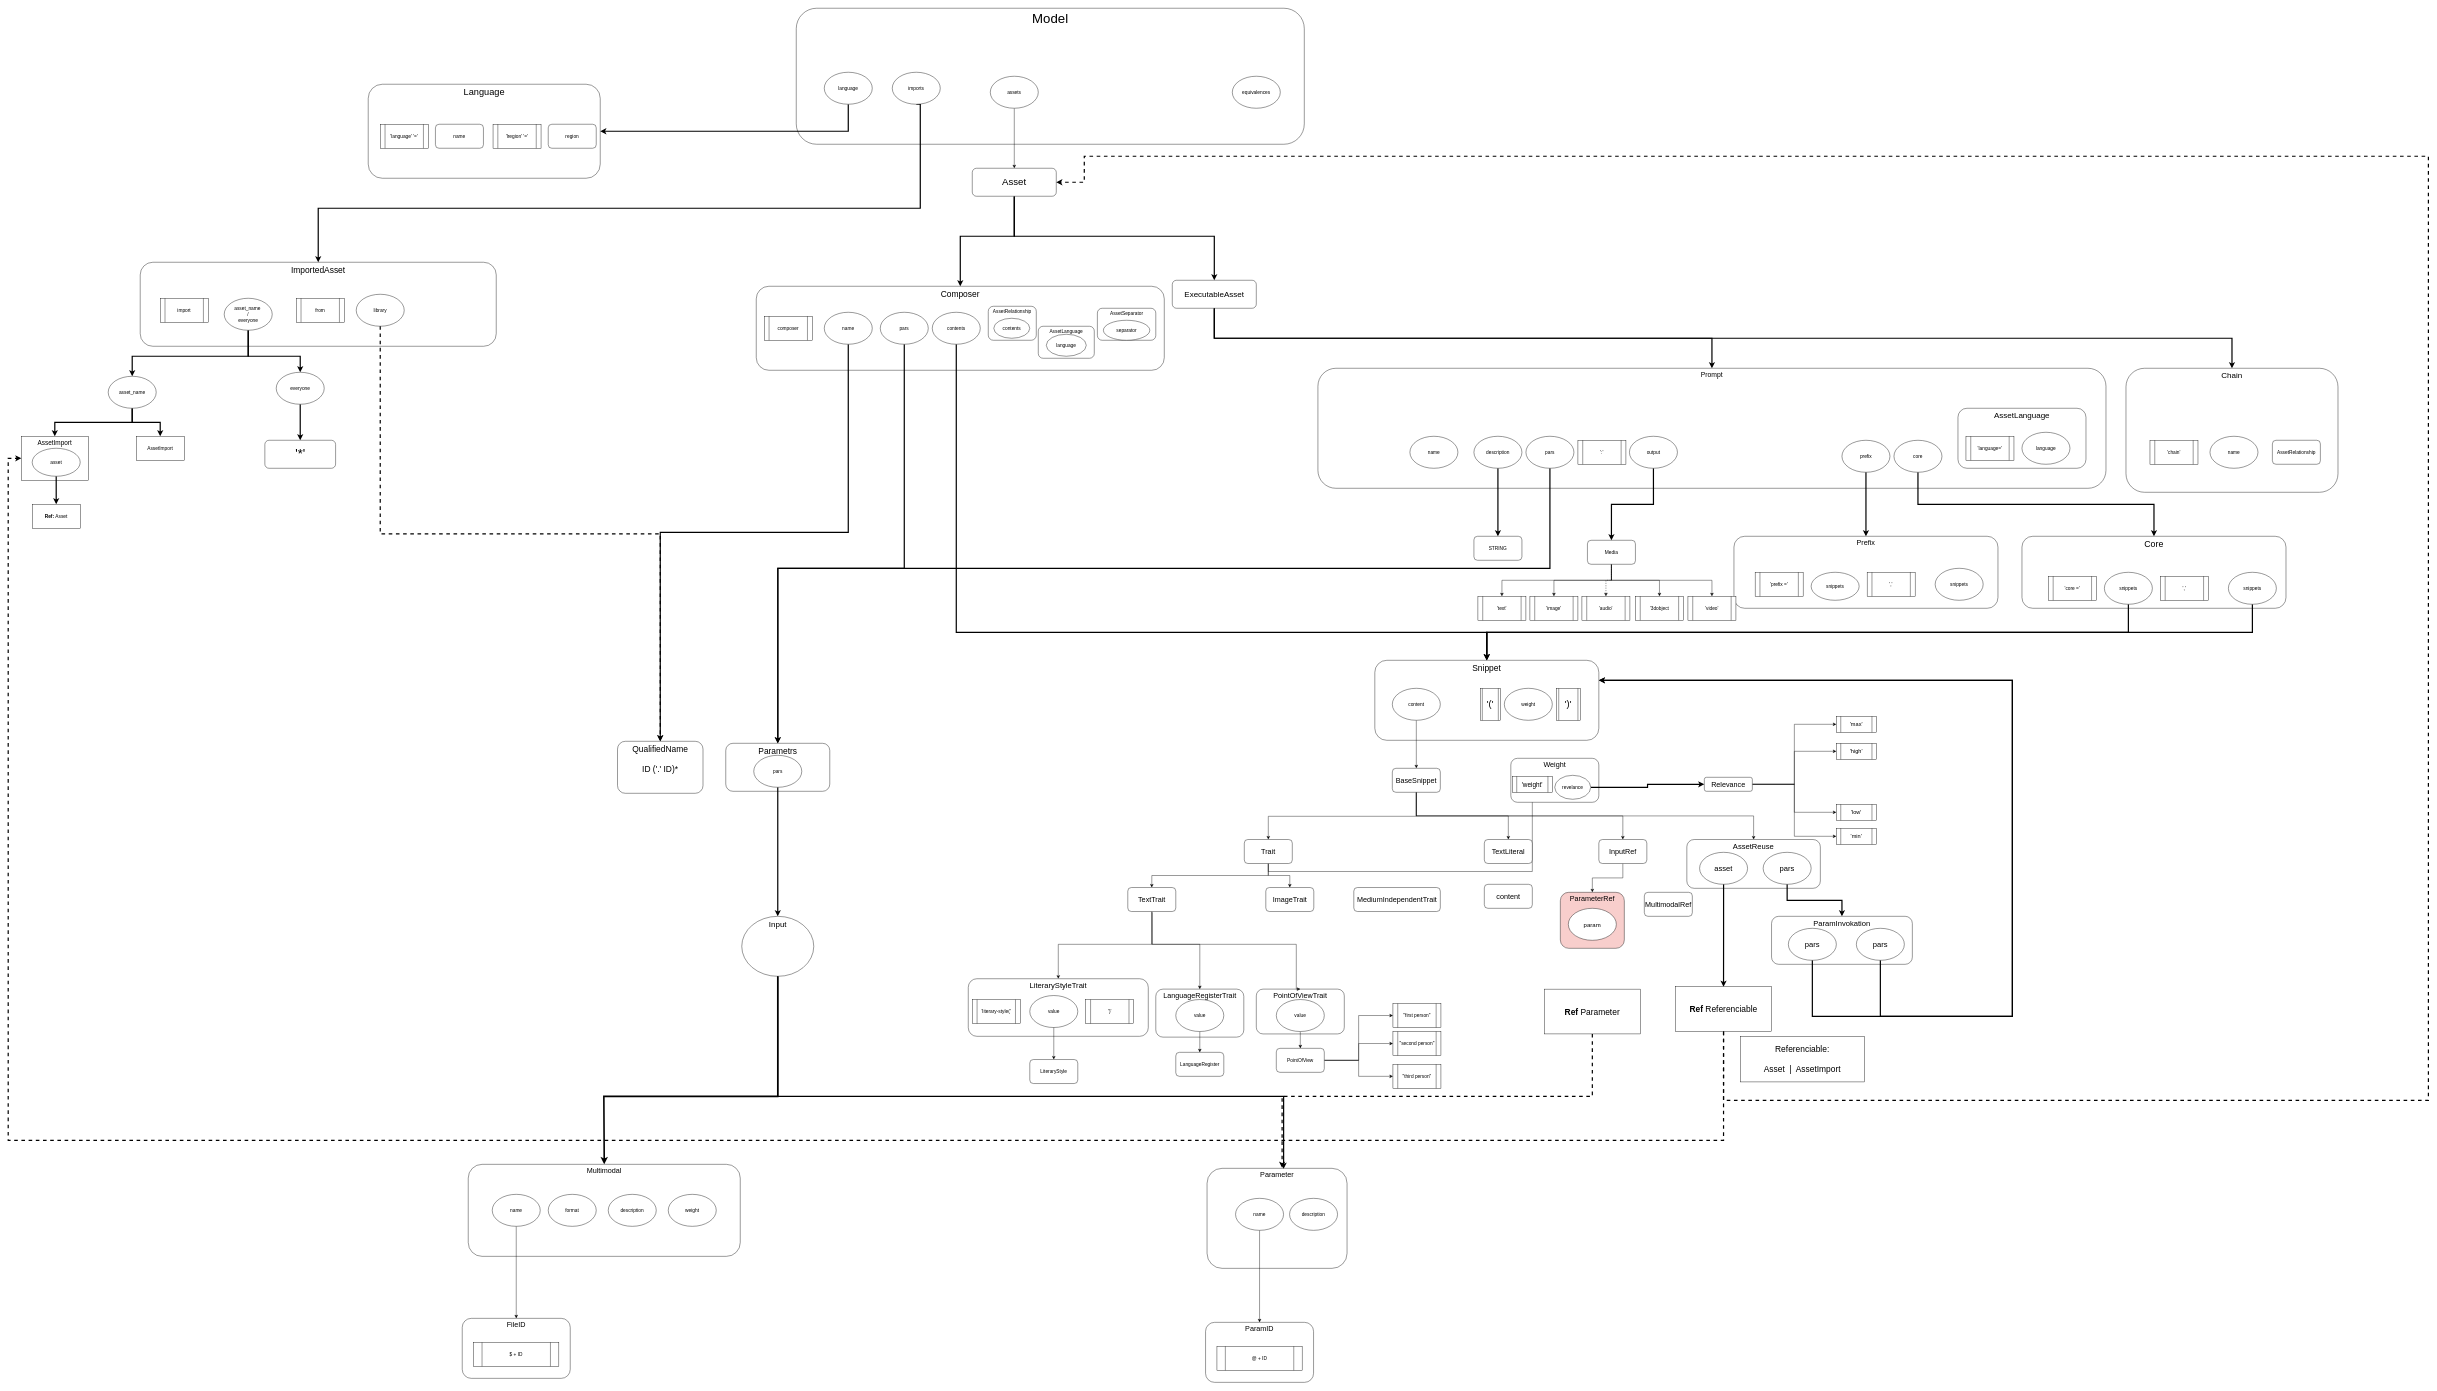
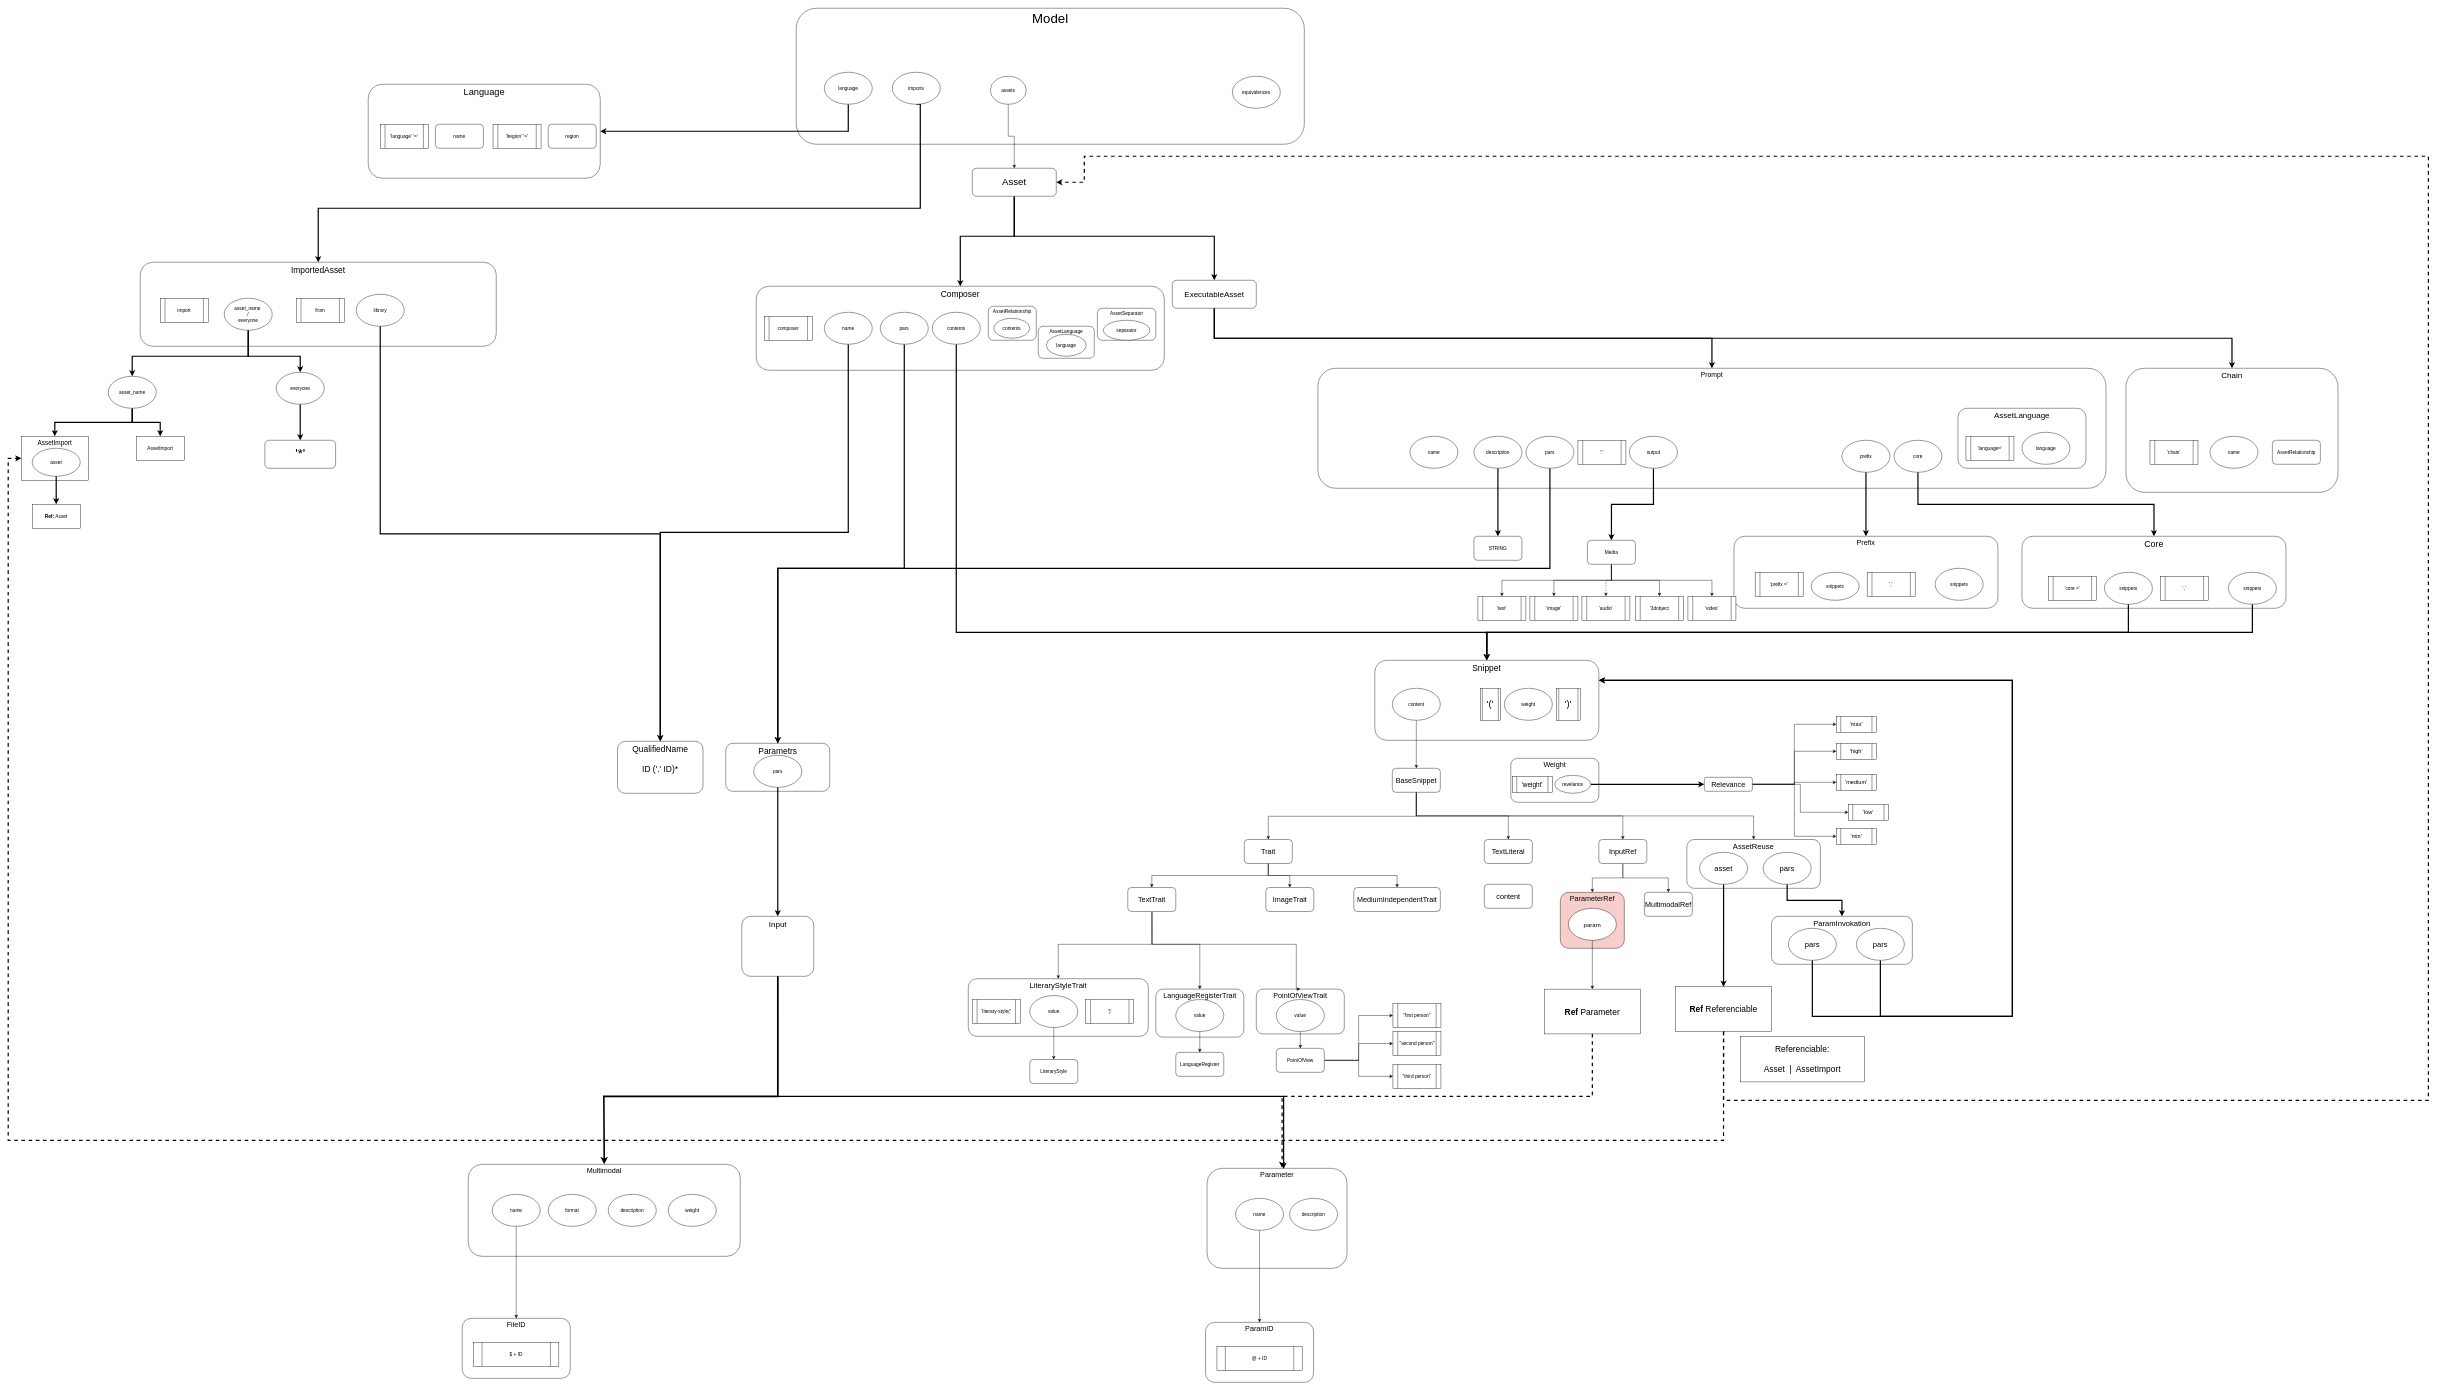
(1014, 92) -> (1008, 90)
(416, 534) -> (416, 534)
none -> (1832, 782)
none -> (1856, 782)
(1573, 787) -> (1573, 784)
(1856, 812) -> (1868, 812)
(1407, 871) -> (1397, 883)
none -> (1668, 889)
(778, 946) -> (778, 946)
none -> (1592, 985)
